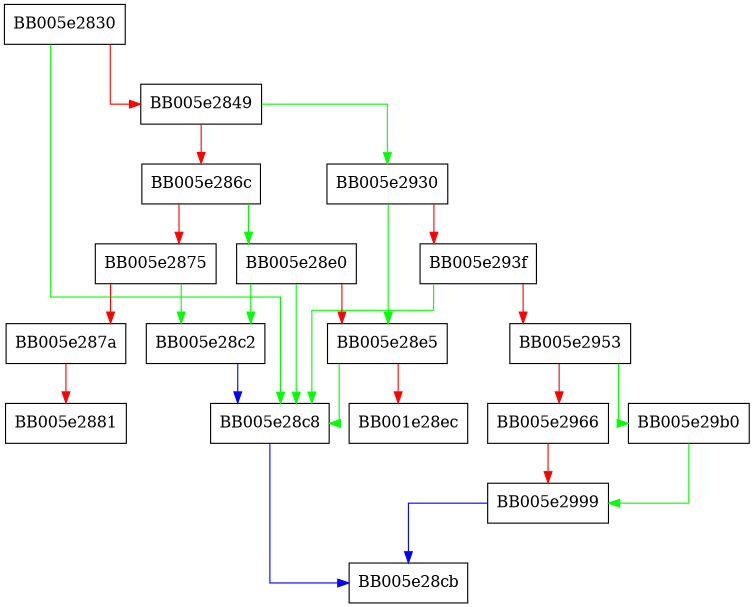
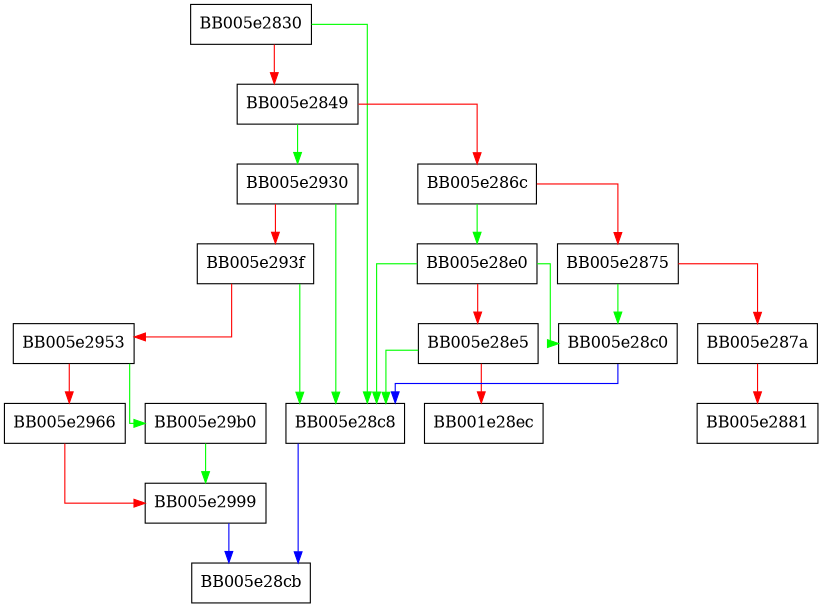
(388, 258) -> (336, 298)
(206, 344) -> (618, 344)
